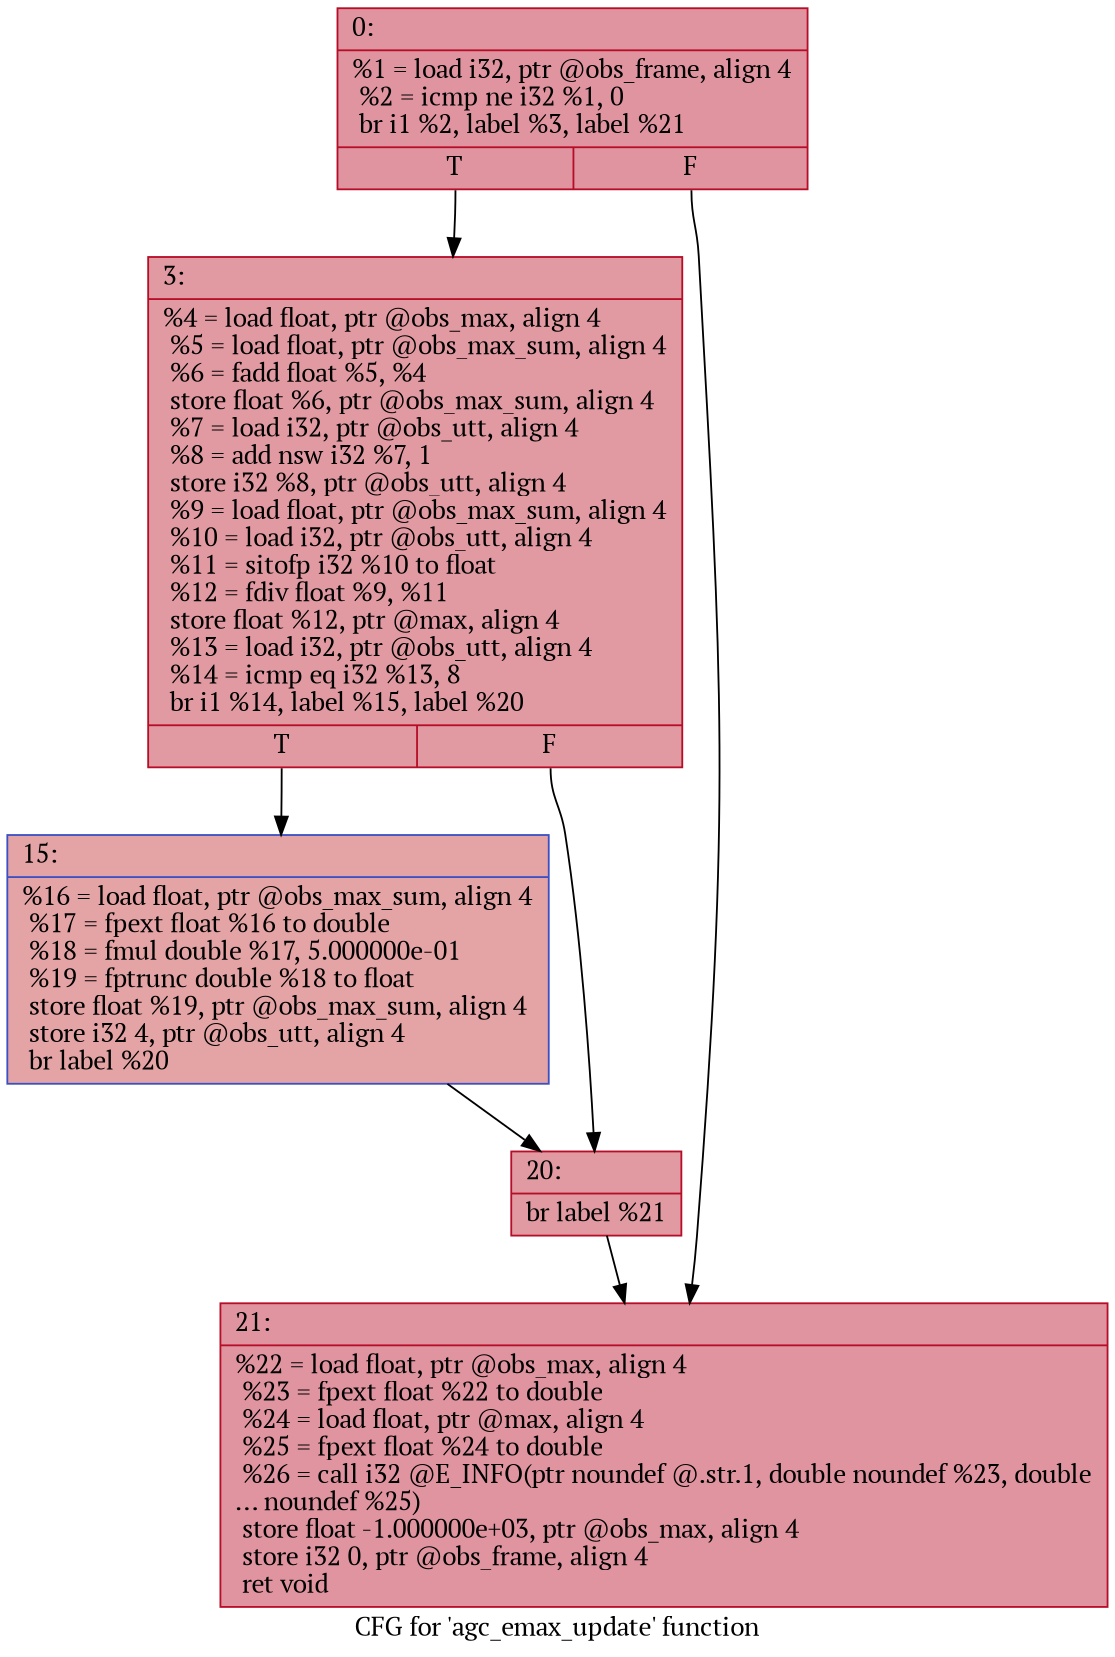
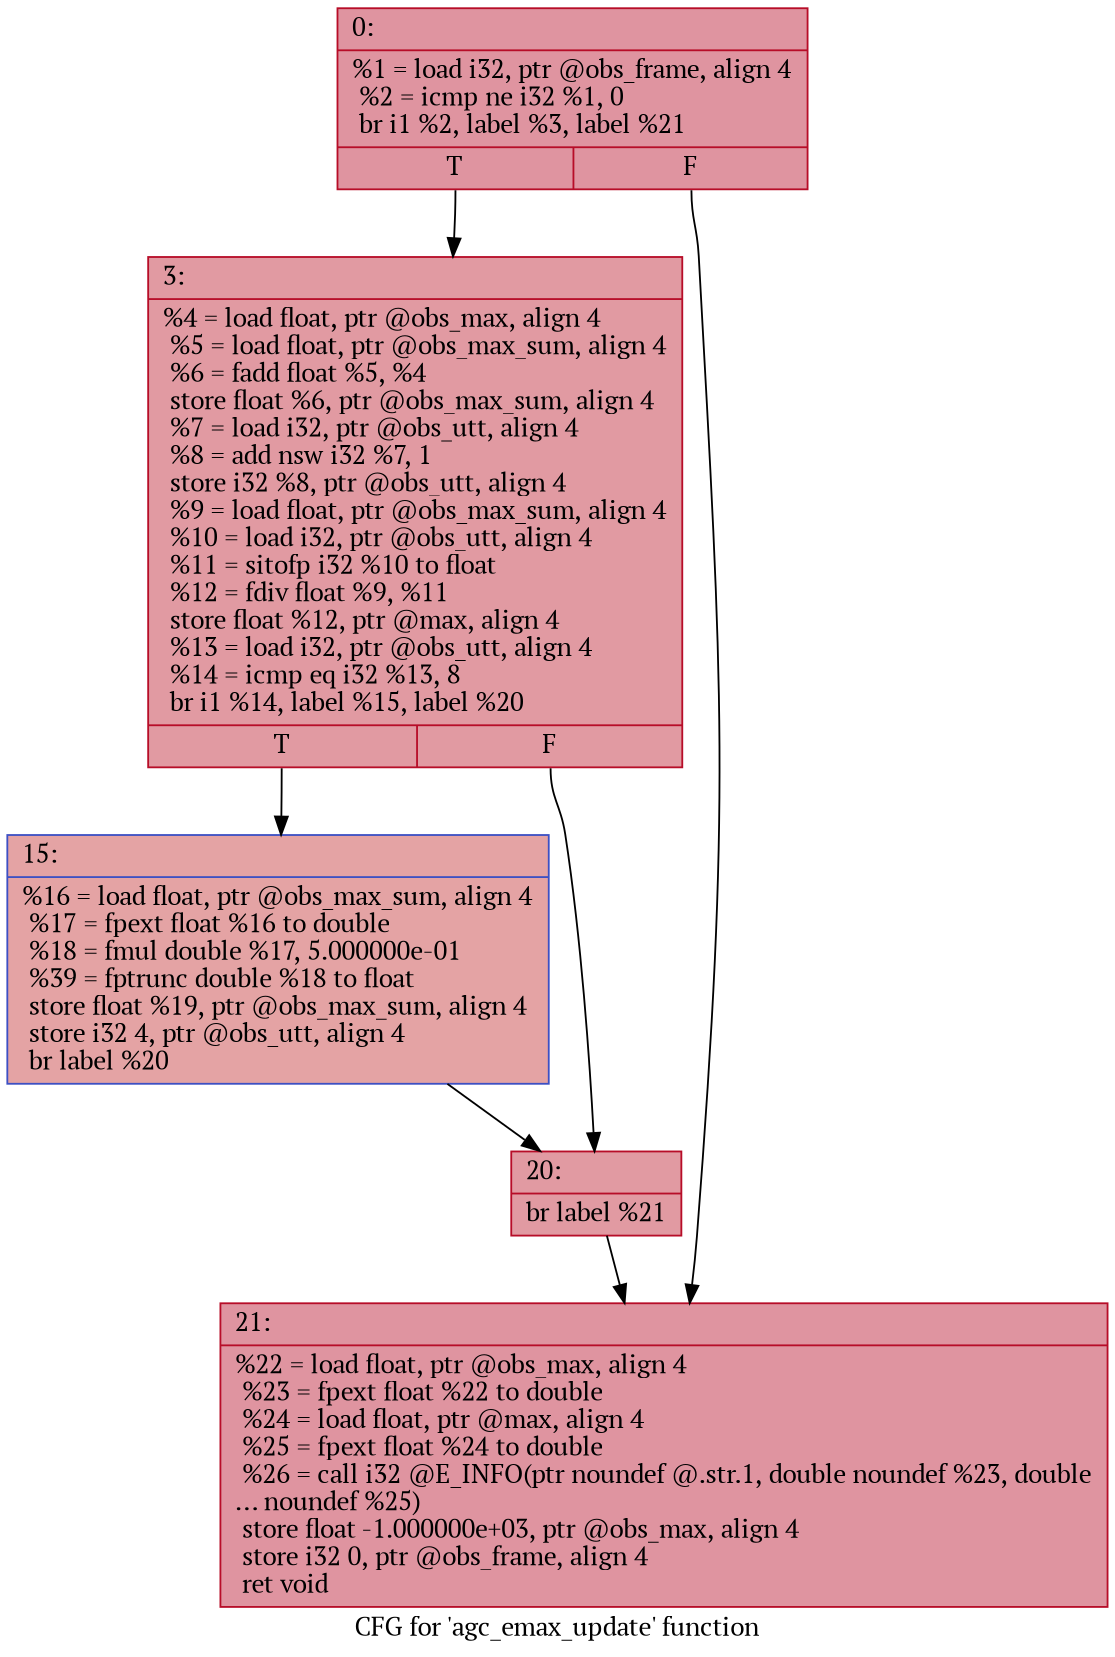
(219, 980) -> (219, 980)
